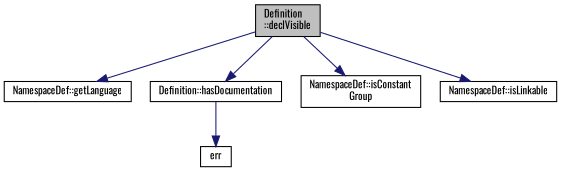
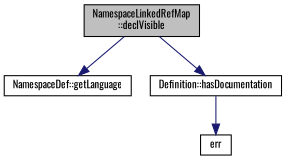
(288, 21) -> (142, 21)
(361, 92) -> none
(498, 92) -> none
